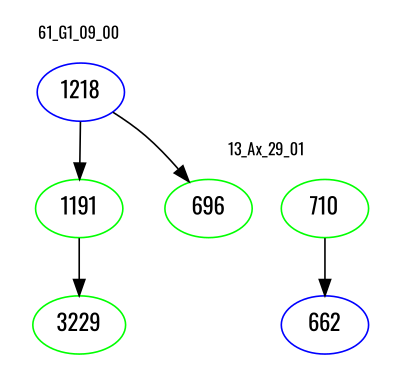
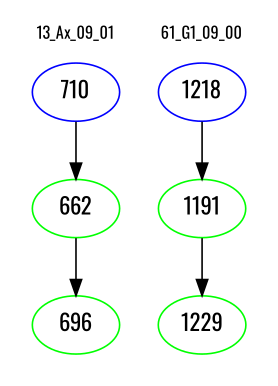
(162, 151) -> (76, 259)
(267, 151) -> (76, 35)
(325, 209) -> (76, 92)
(79, 325) -> (202, 325)
(325, 325) -> (76, 209)
